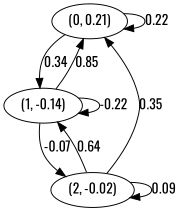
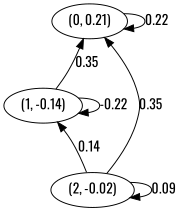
(46, 53) -> none
(87, 63) -> (87, 63)
(89, 148) -> (89, 148)
(42, 150) -> none
